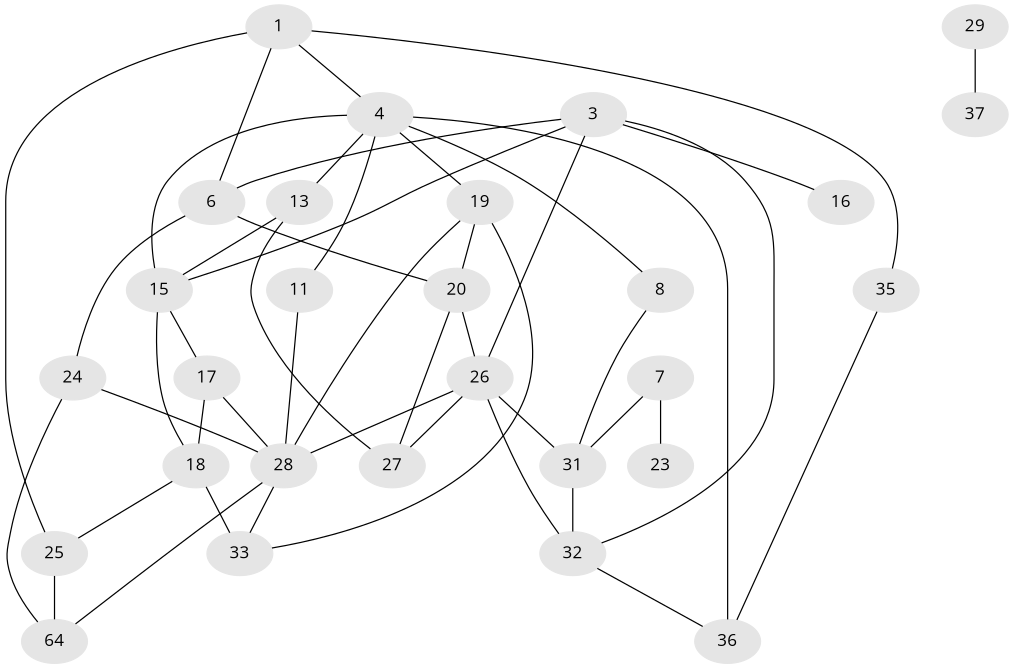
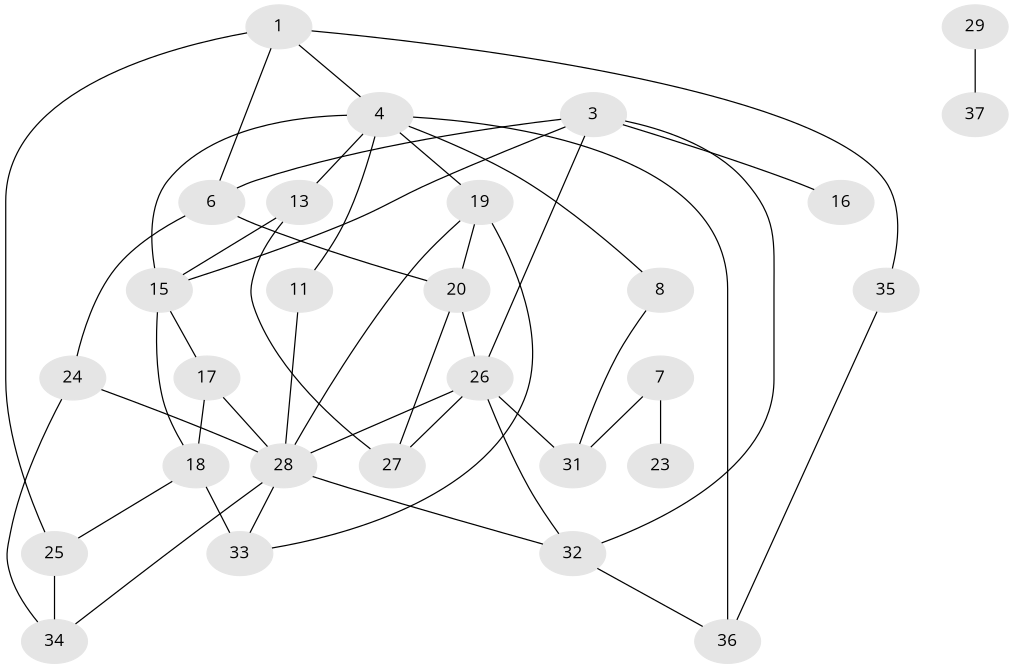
(573, 510) -> (428, 511)
(55, 641) -> (55, 641)
